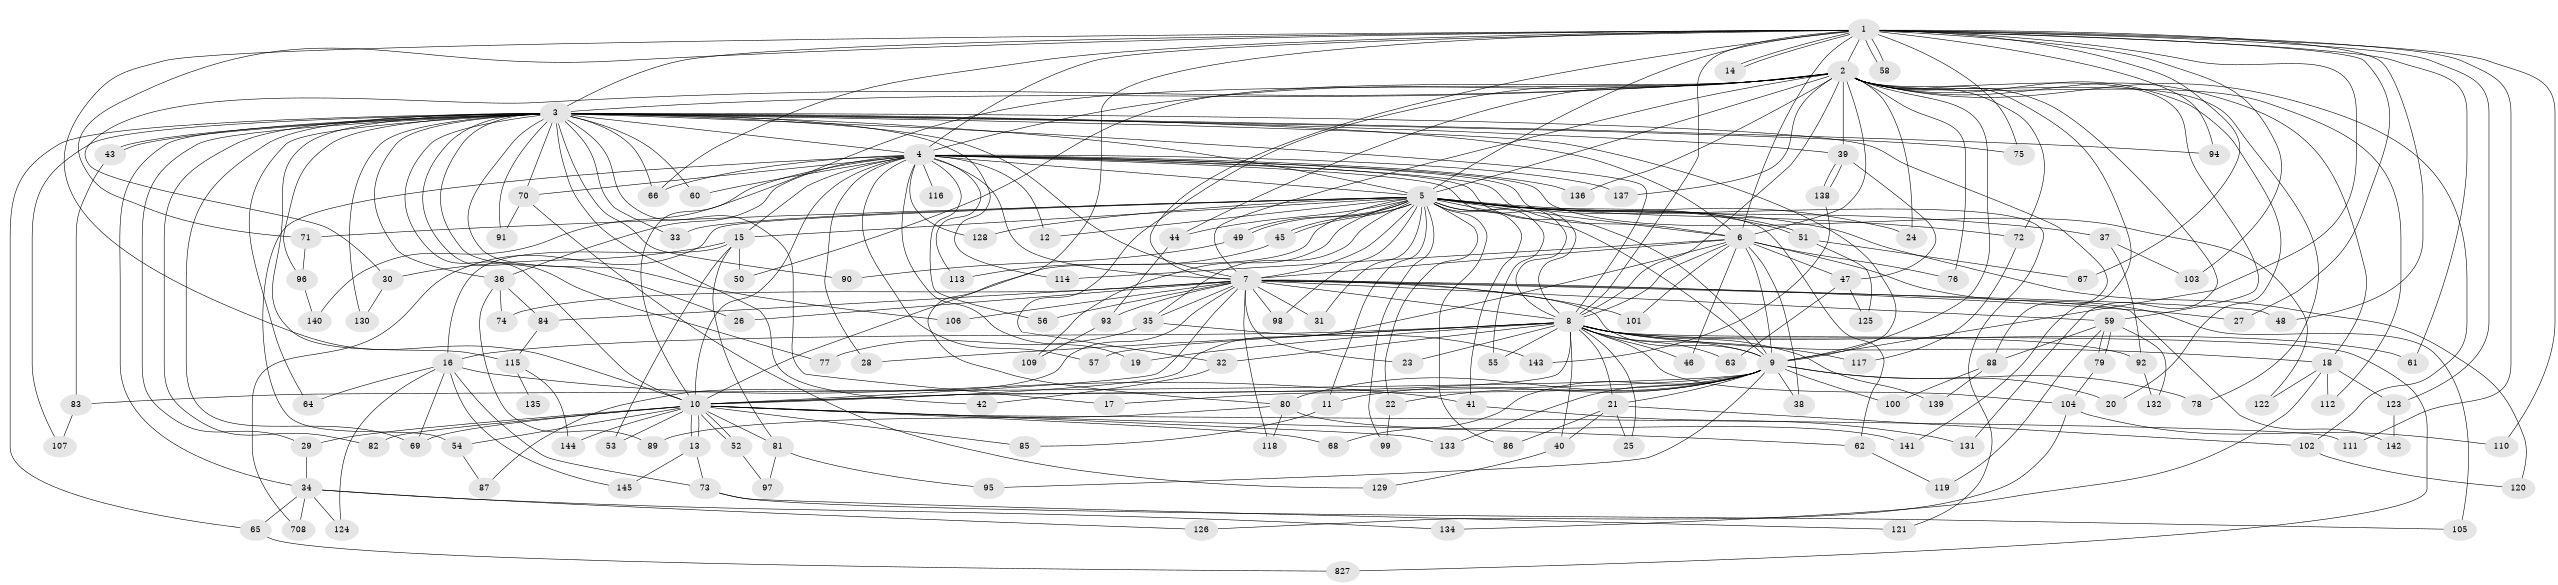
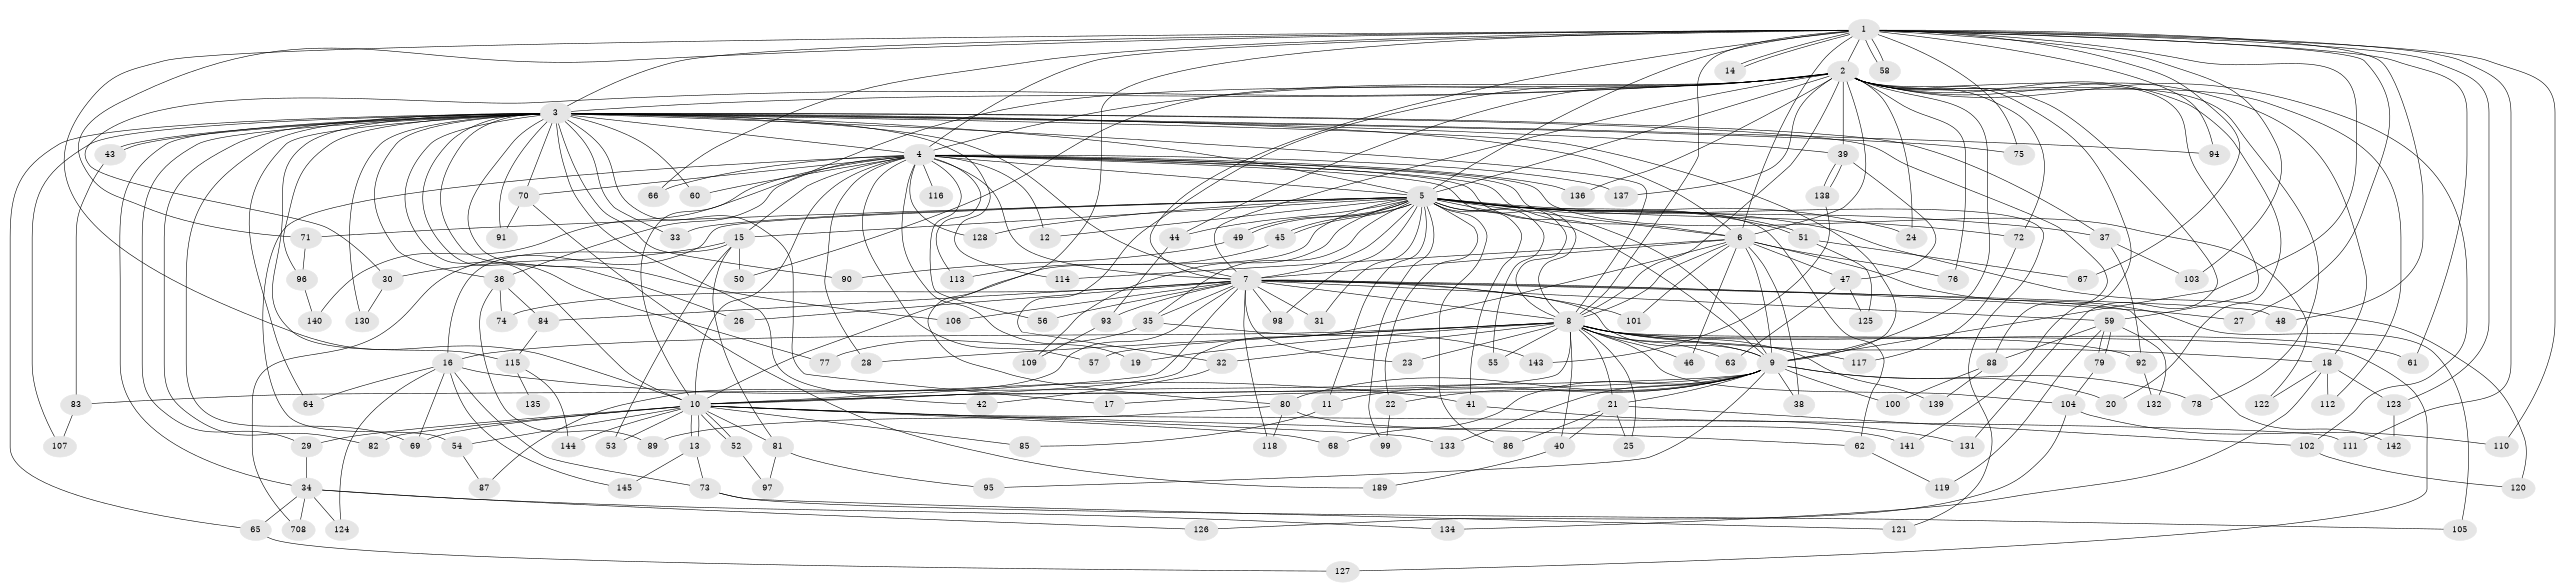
(623, 138) -> (1343, 118)
(1380, 488) -> (1380, 488)
(1343, 572) -> (1343, 572)
